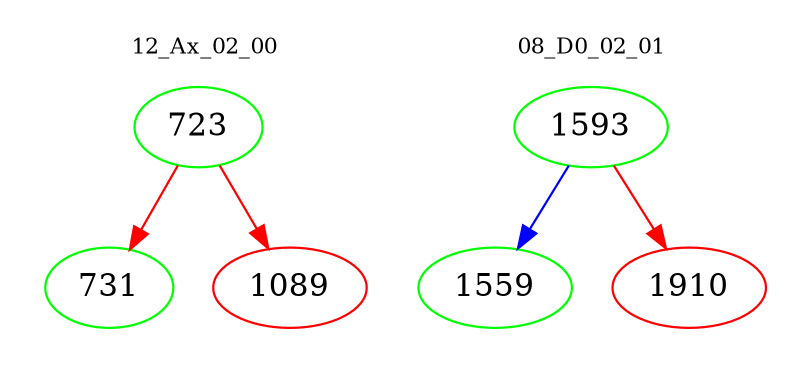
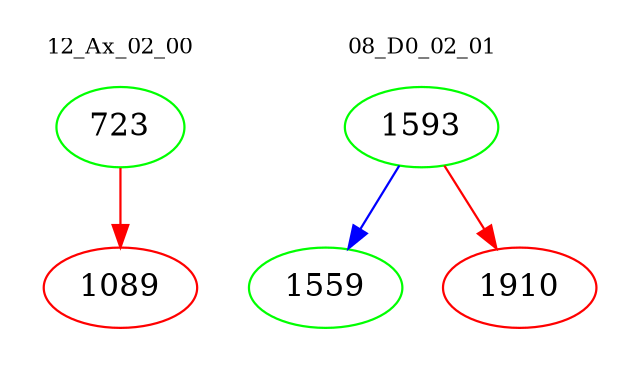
(109, 288) -> none
